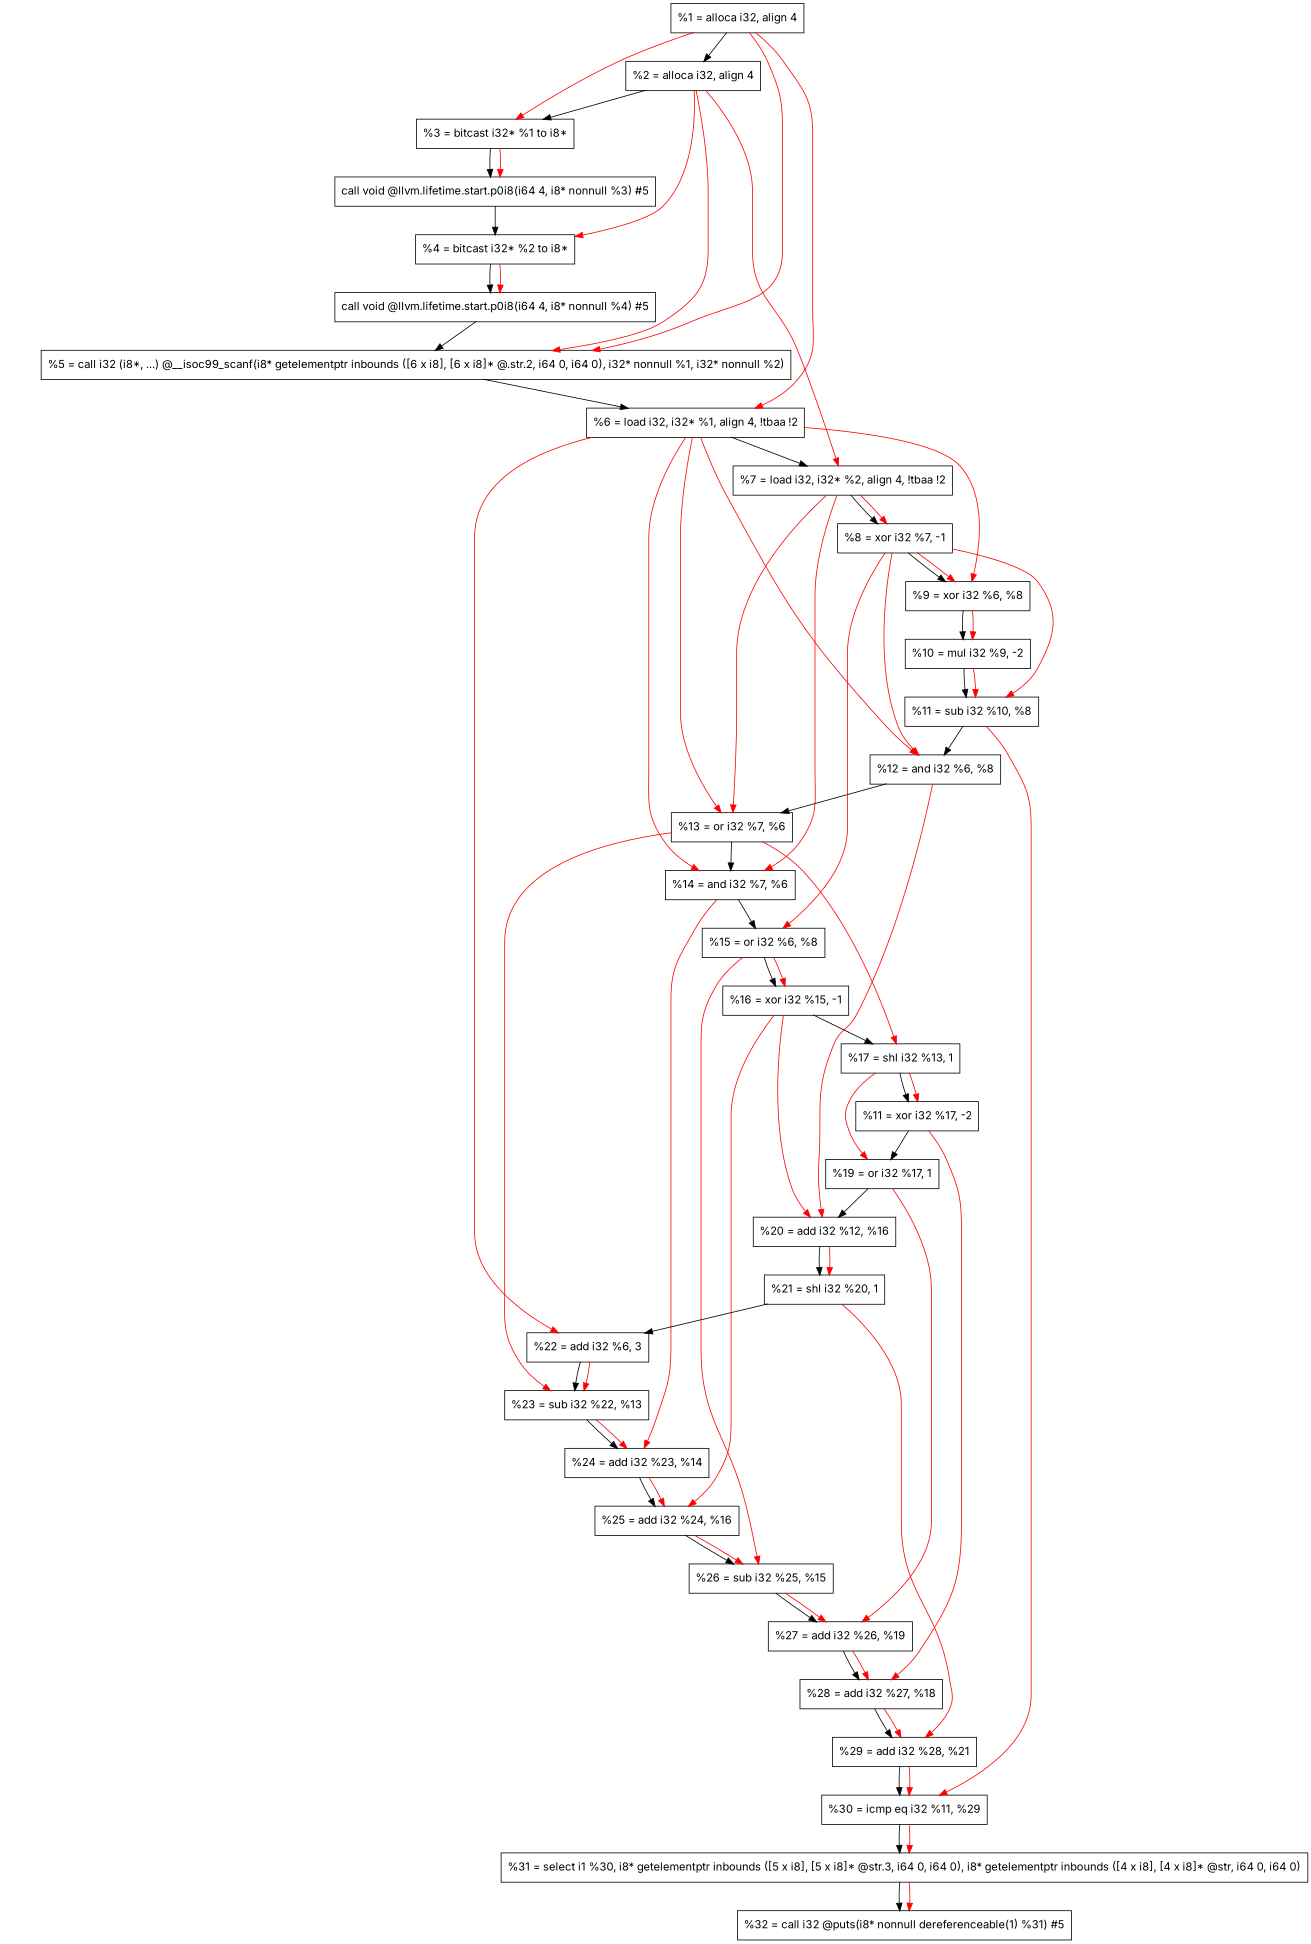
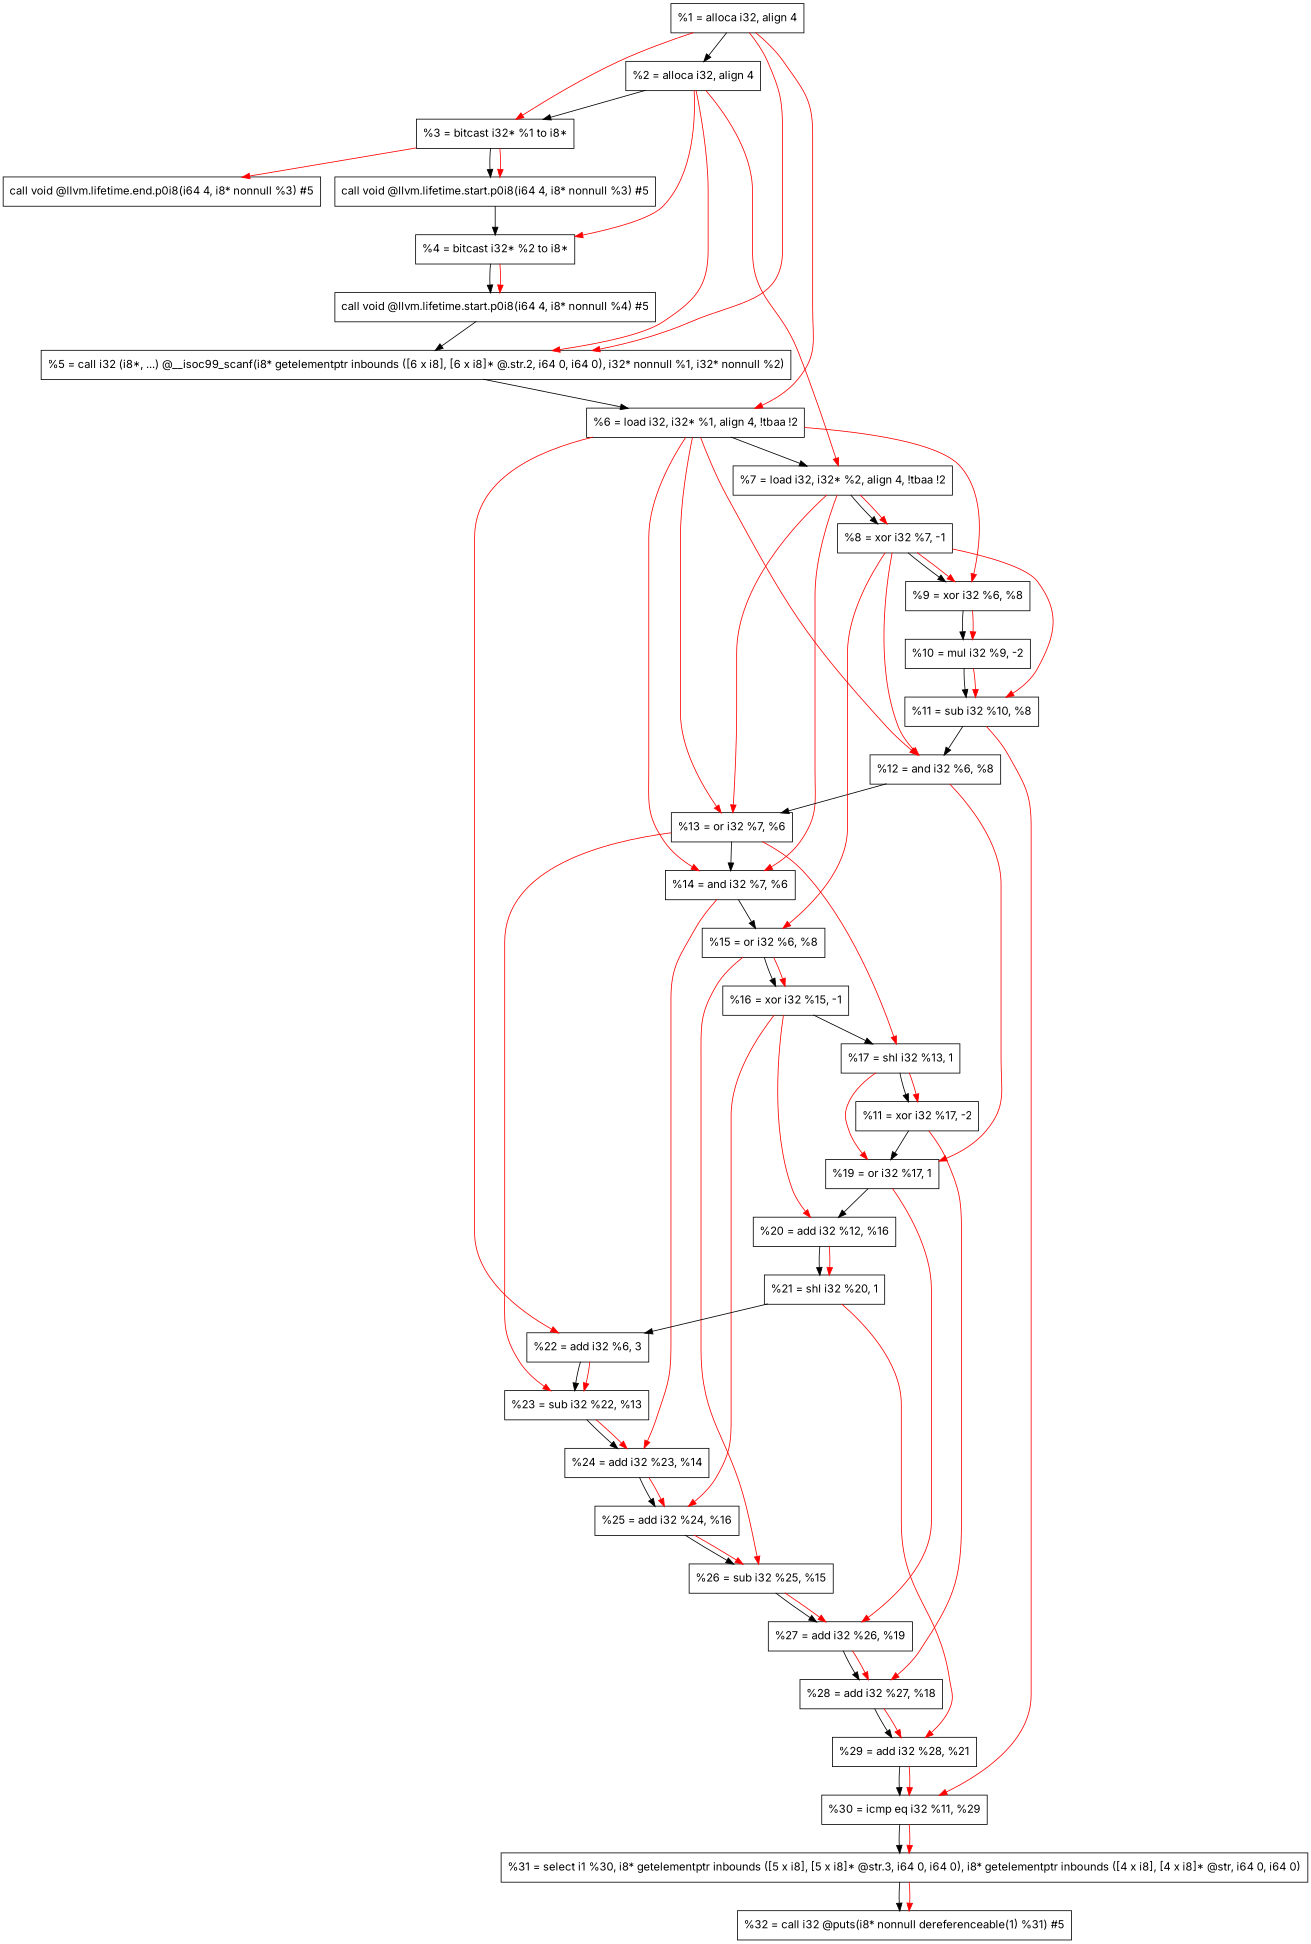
none -> (162, 192)
(865, 997) -> (1001, 976)
